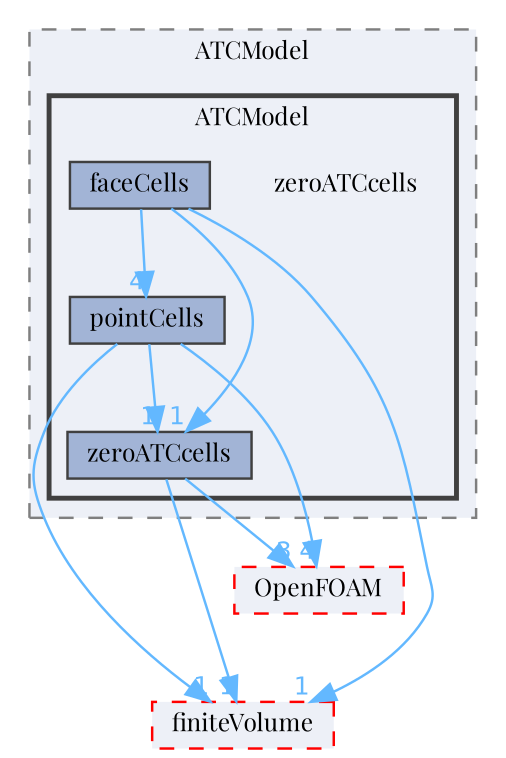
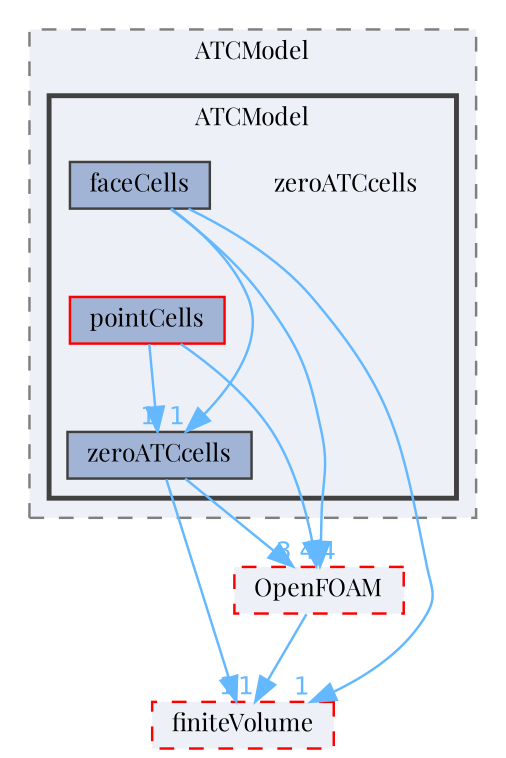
(143, 241) -> (298, 352)
(147, 320) -> (147, 320)
(54, 537) -> (287, 647)
